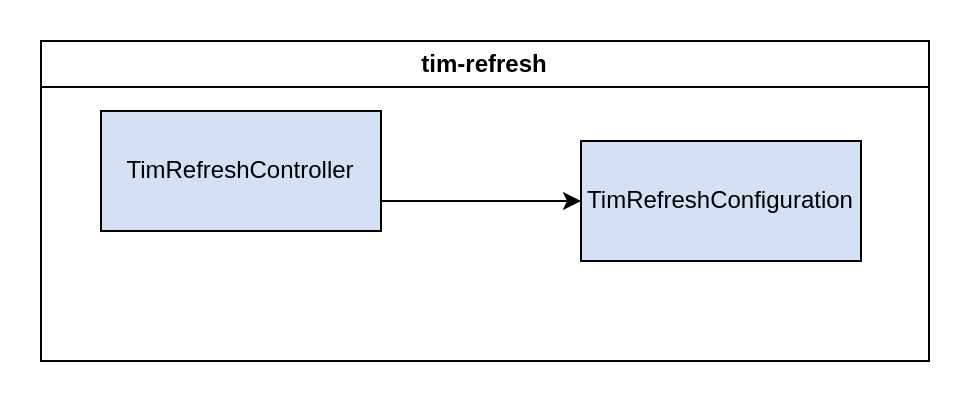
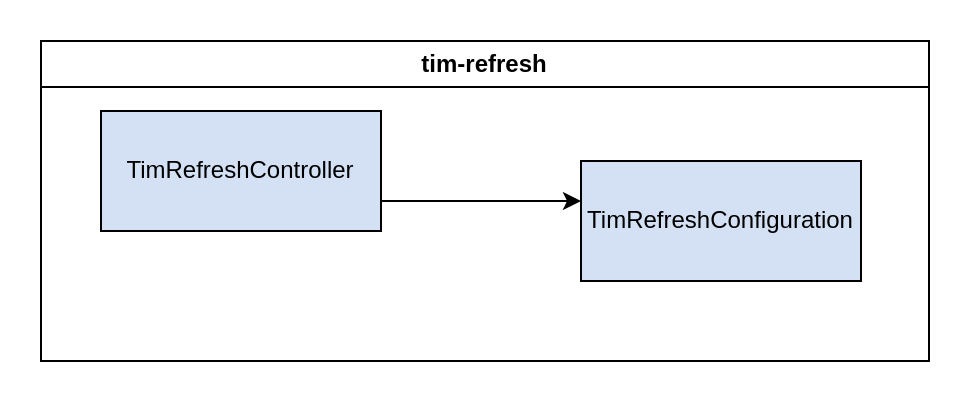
(721, 201) -> (721, 221)
